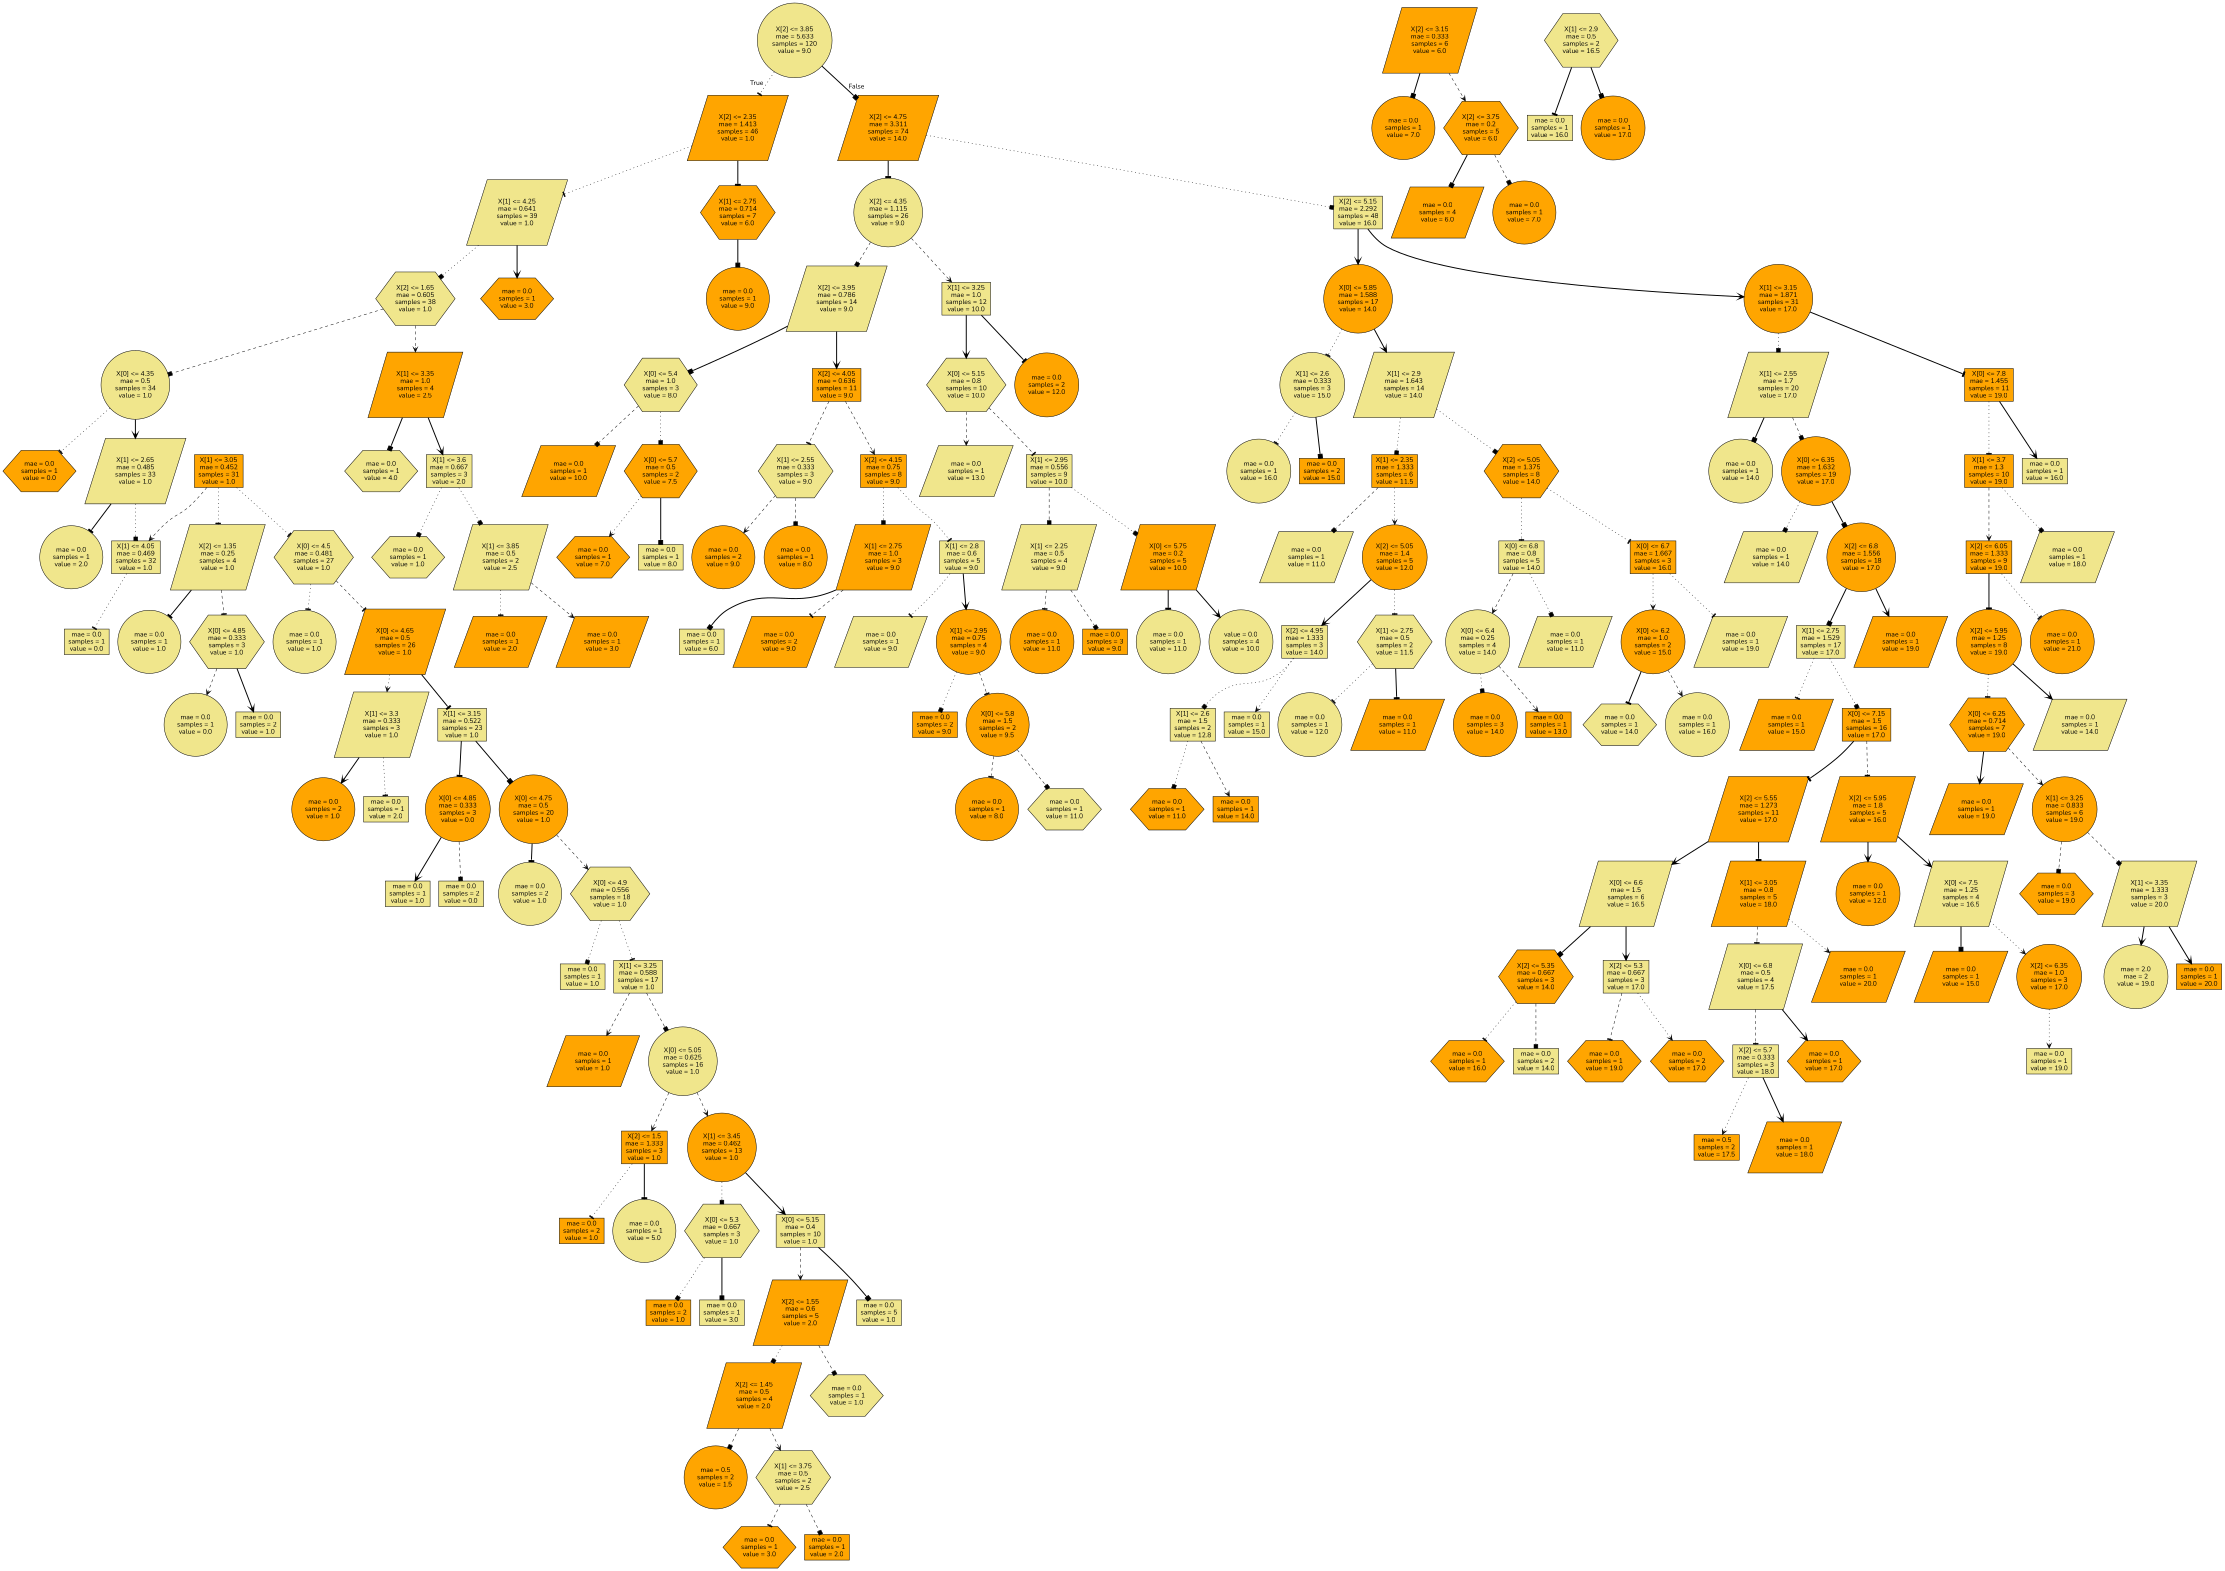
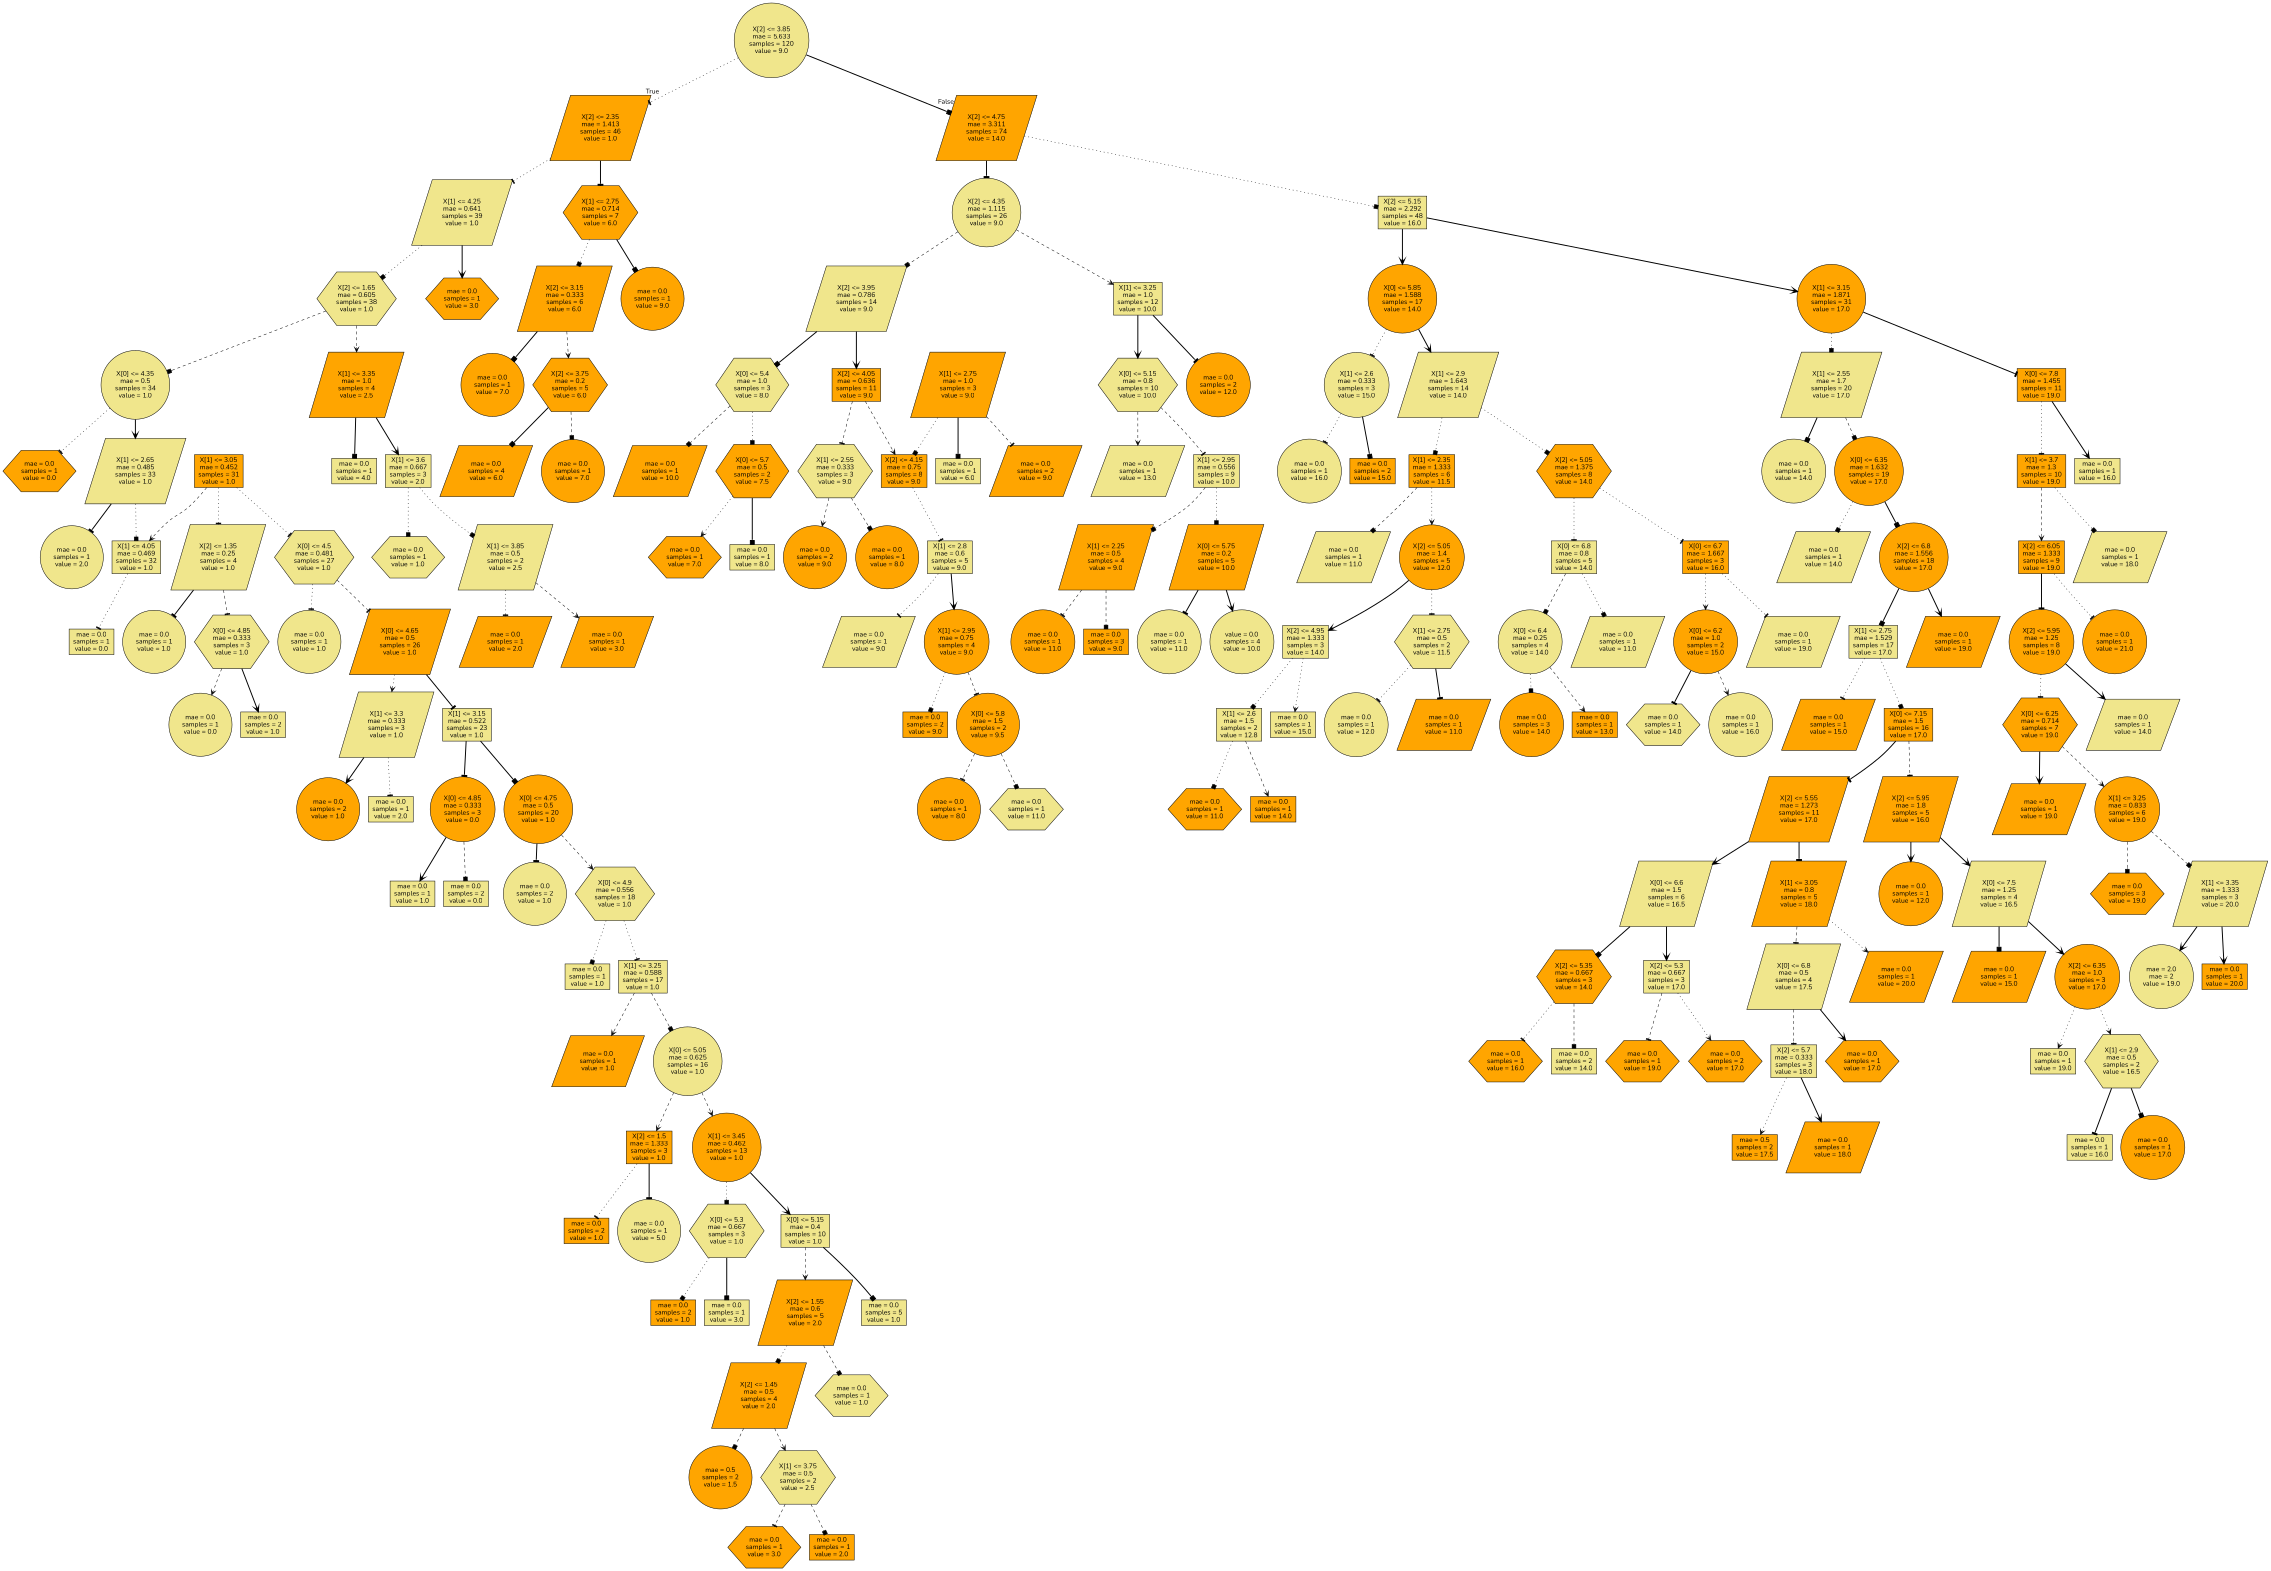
none -> (585, 250)
(381, 471) -> (354, 471)
(883, 504) -> (927, 434)
(1049, 557) -> (1106, 557)
(1504, 591) -> (1556, 591)
(2006, 936) -> (2044, 936)
none -> (2104, 1018)
